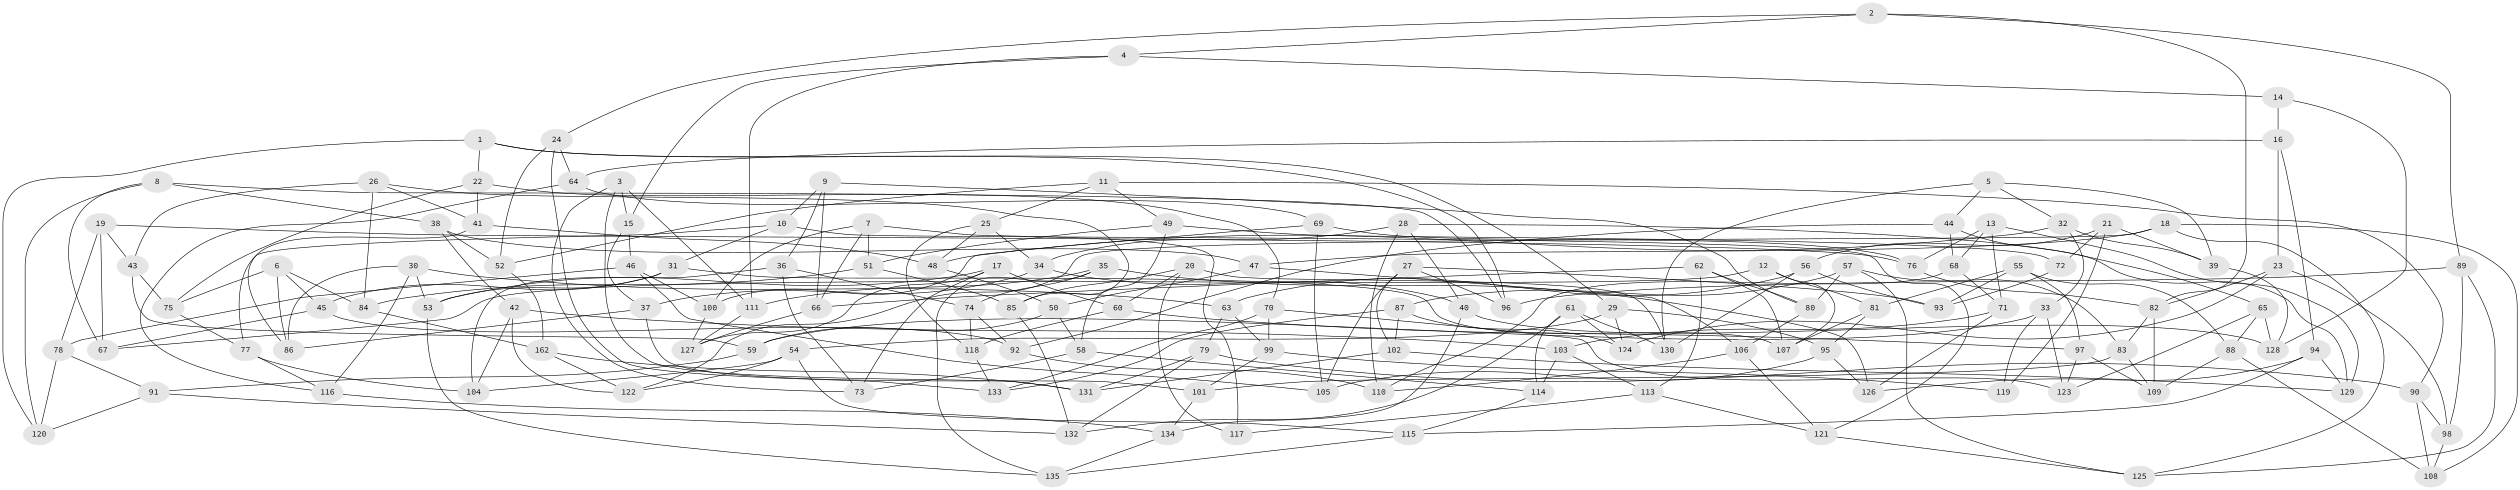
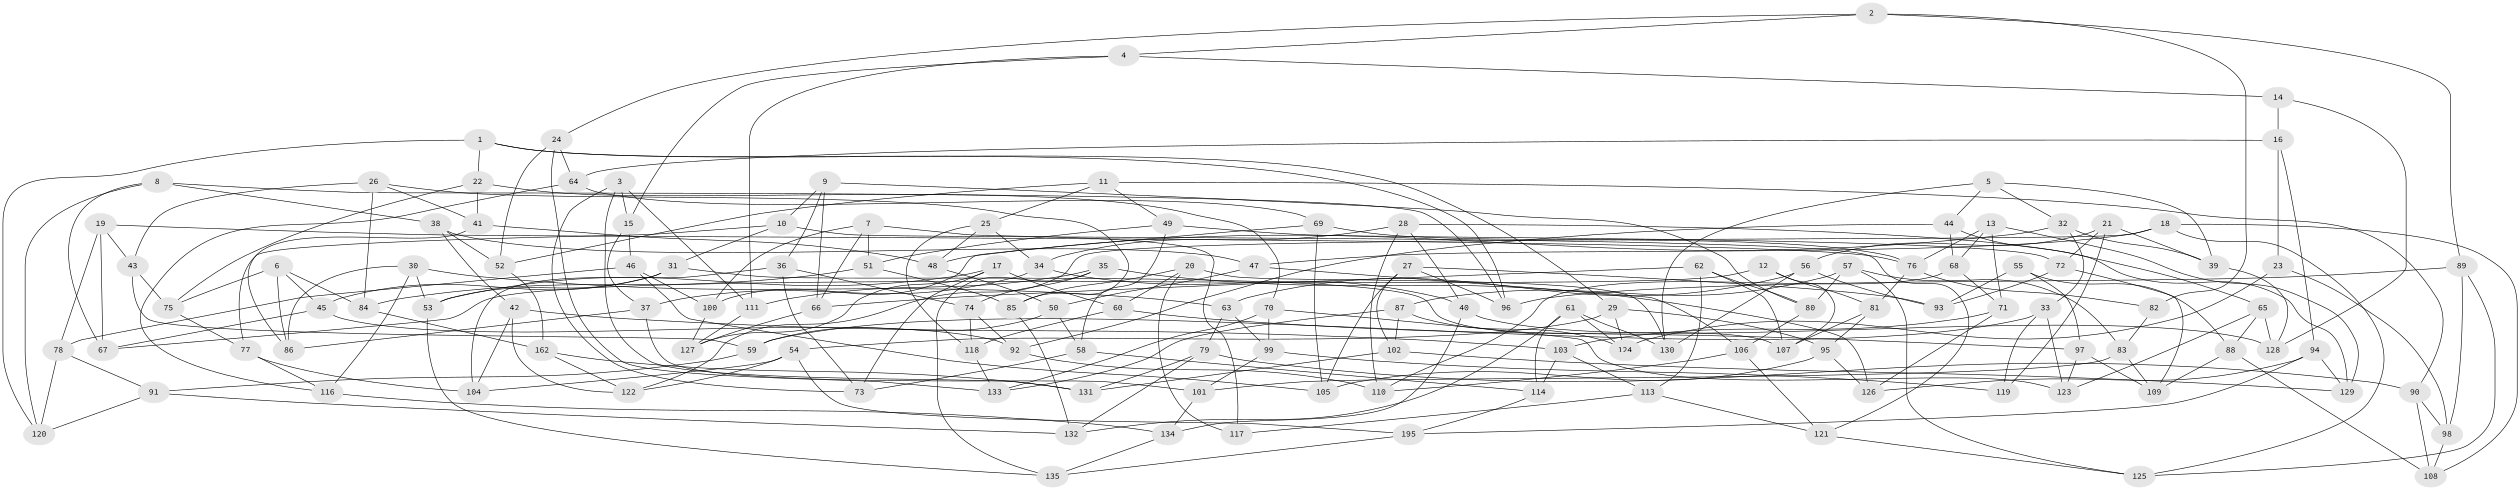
(1952, 285) -> (1893, 287)
(2195, 296) -> none
(2154, 350) -> (2179, 305)
(1409, 434) -> (1409, 434)
